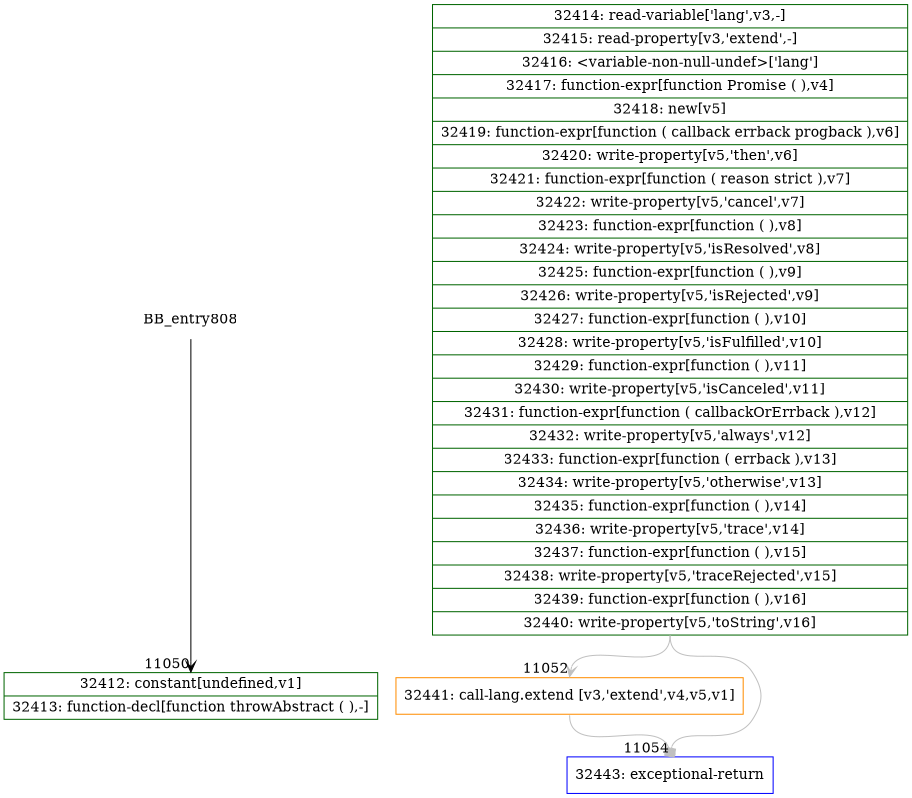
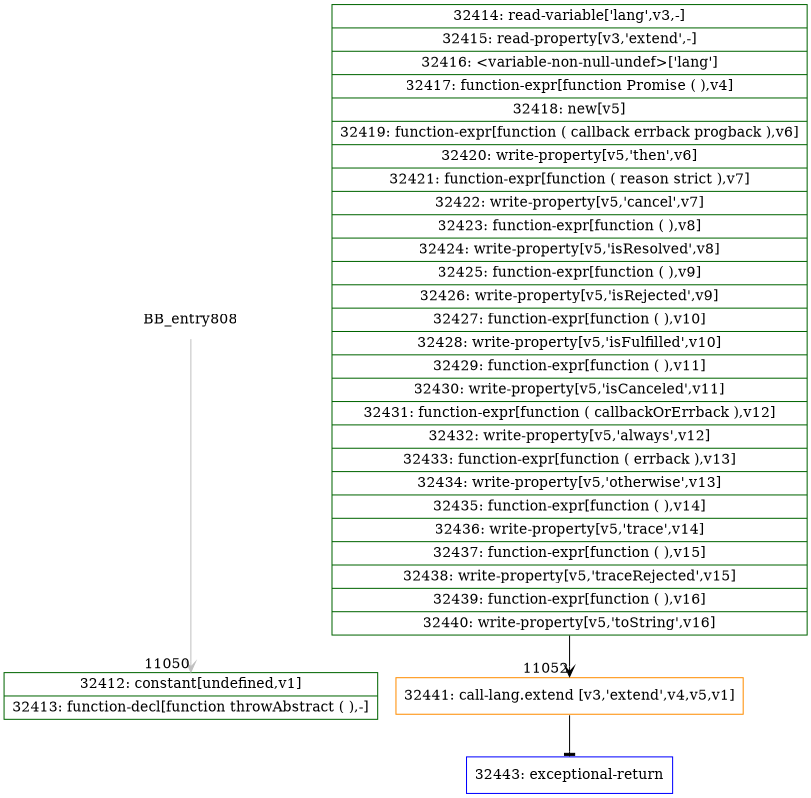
(191, 500) -> (191, 500)
(625, 656) -> (570, 651)
(760, 691) -> none
(617, 736) -> (570, 733)
